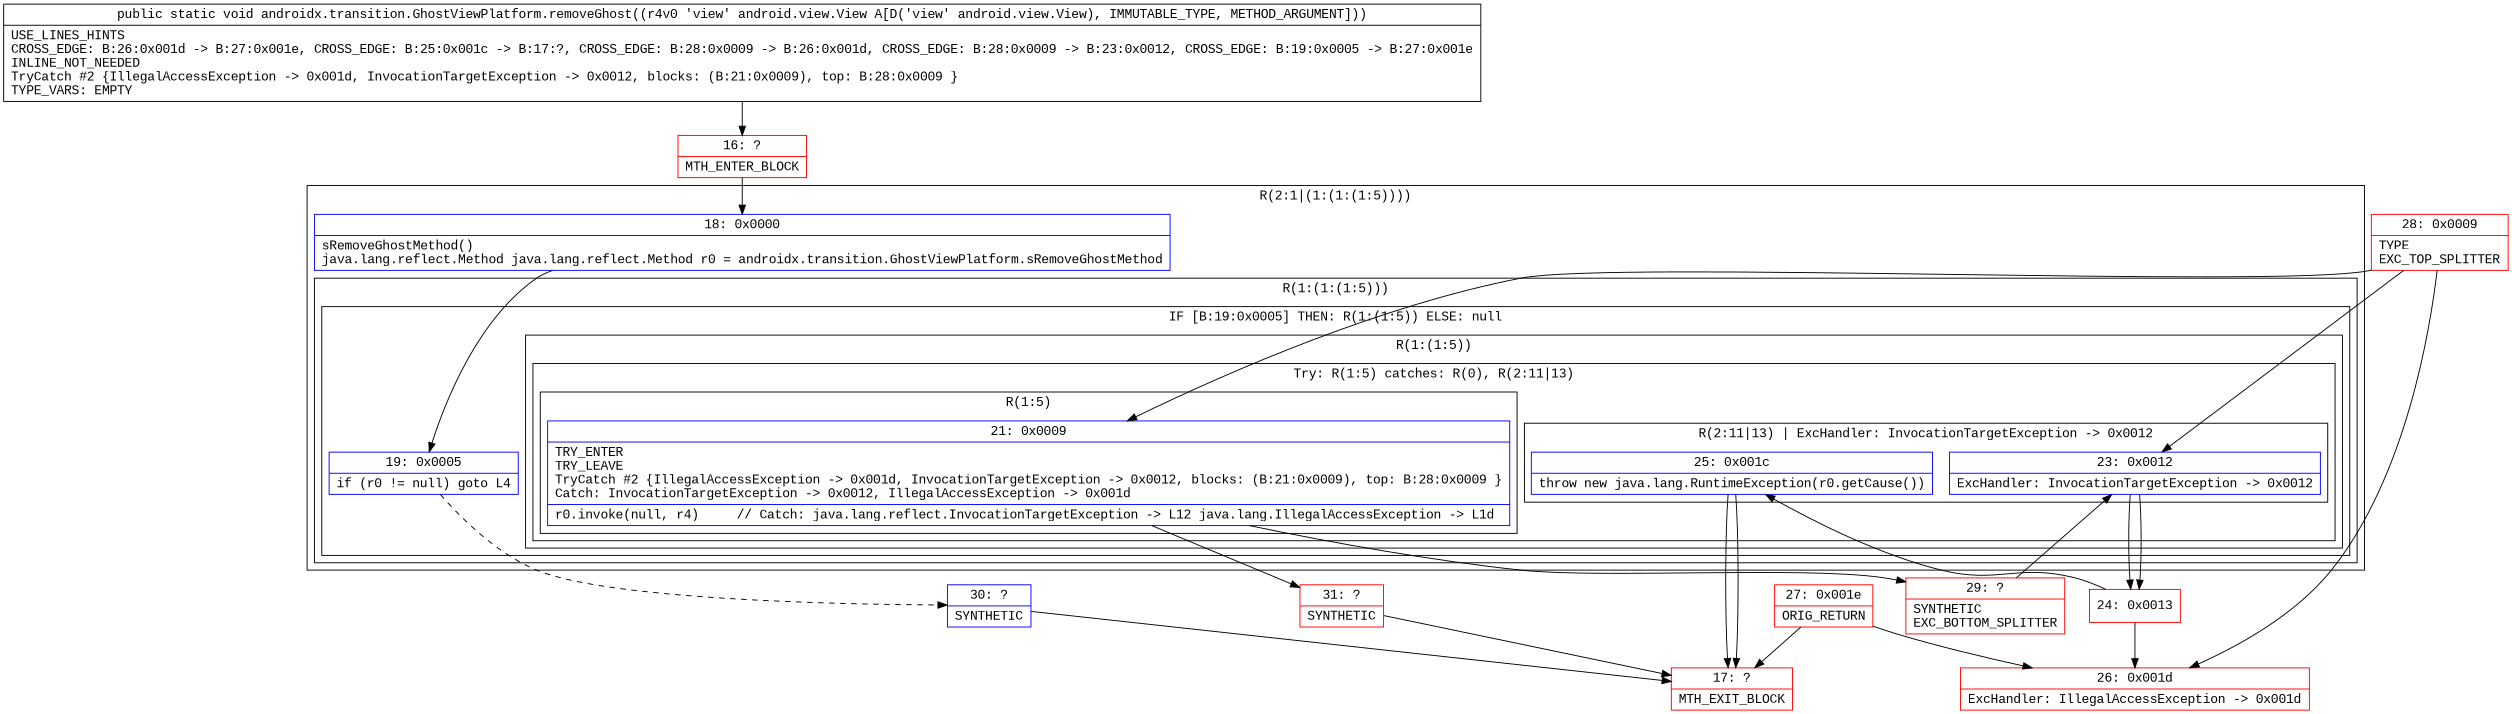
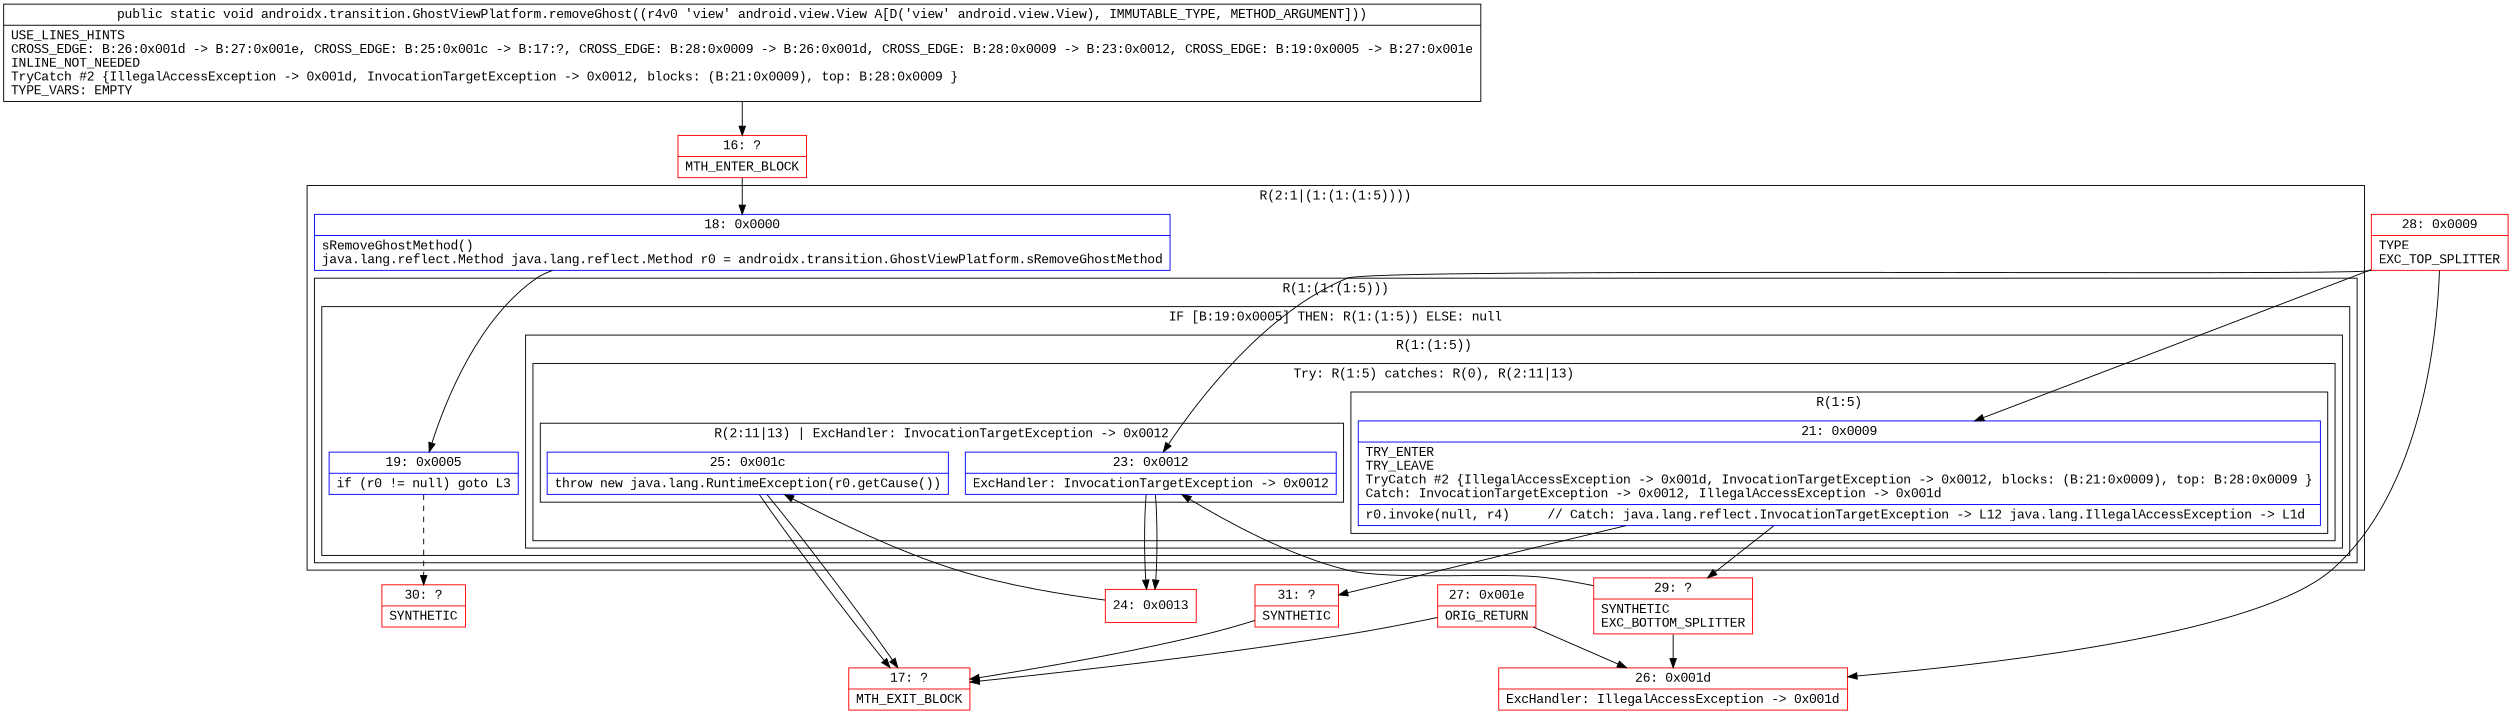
(424, 483) -> (424, 483)
(989, 606) -> (424, 606)
(2135, 640) -> (1673, 646)
(1347, 646) -> none
